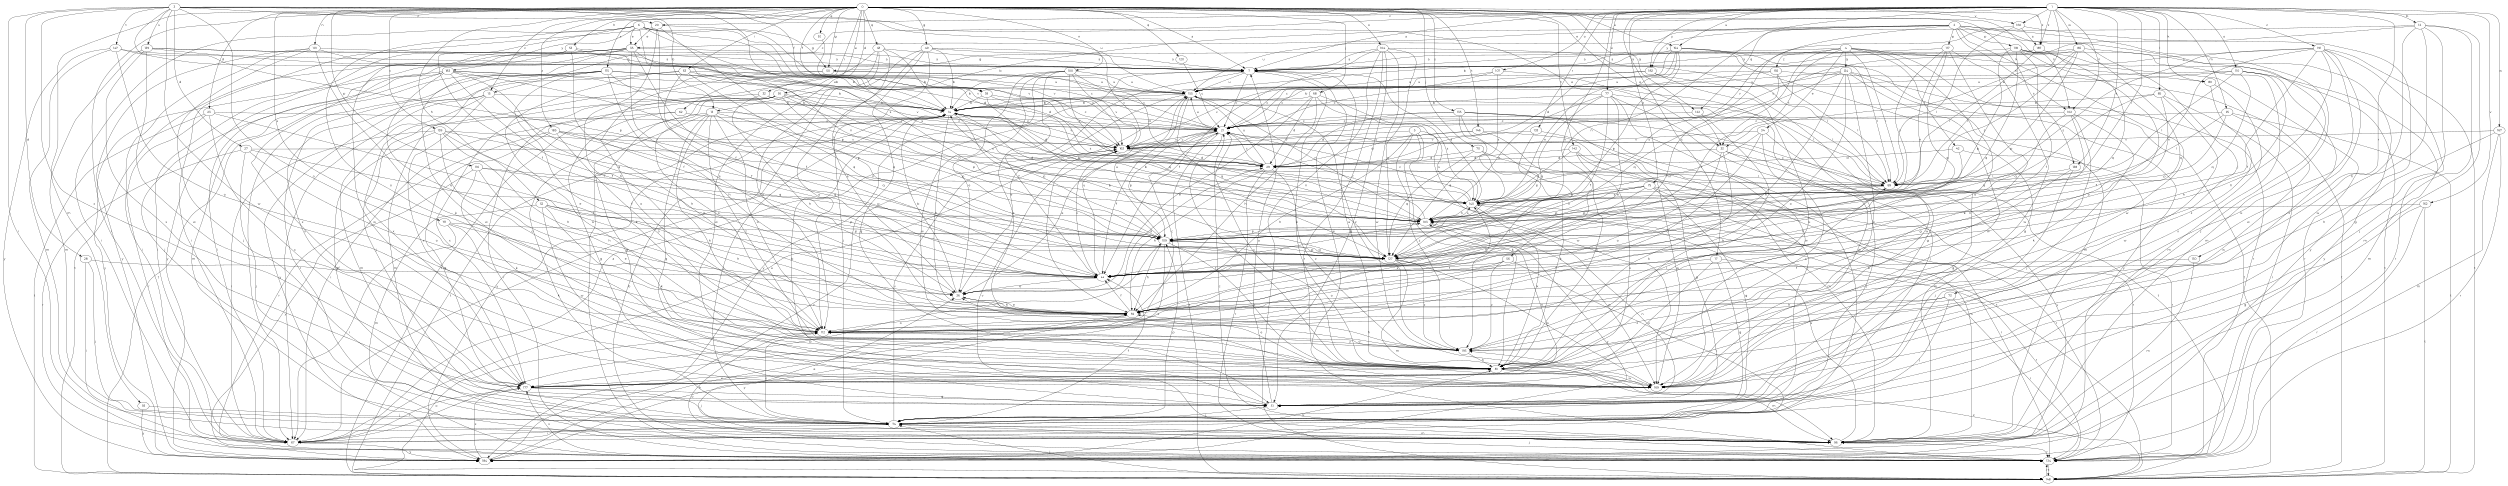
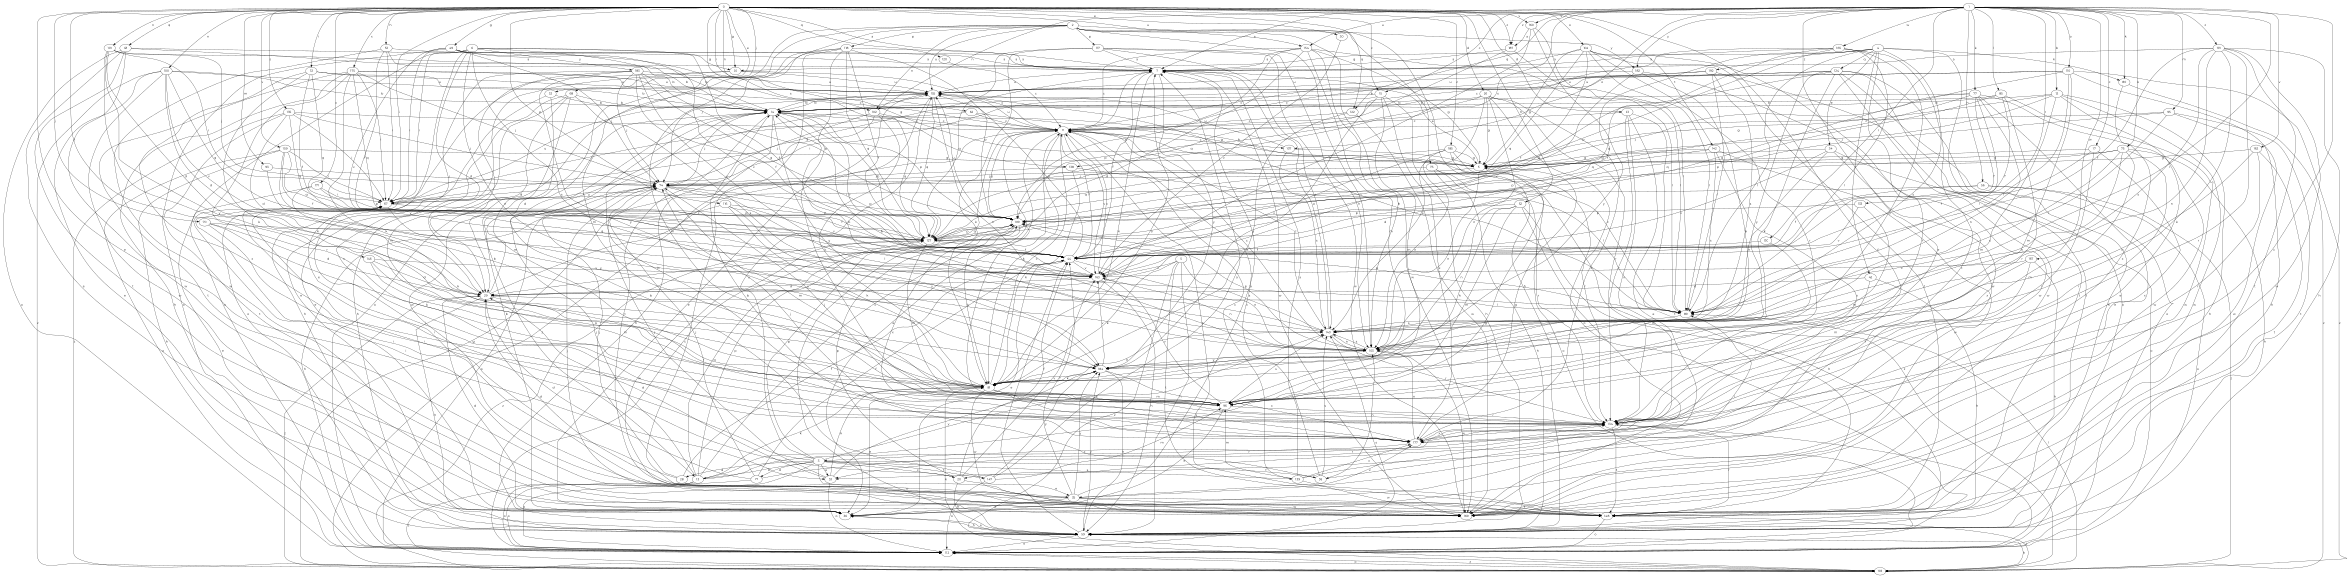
(1355, 87) -> (1170, 139)
(153, 235) -> (1118, 450)
